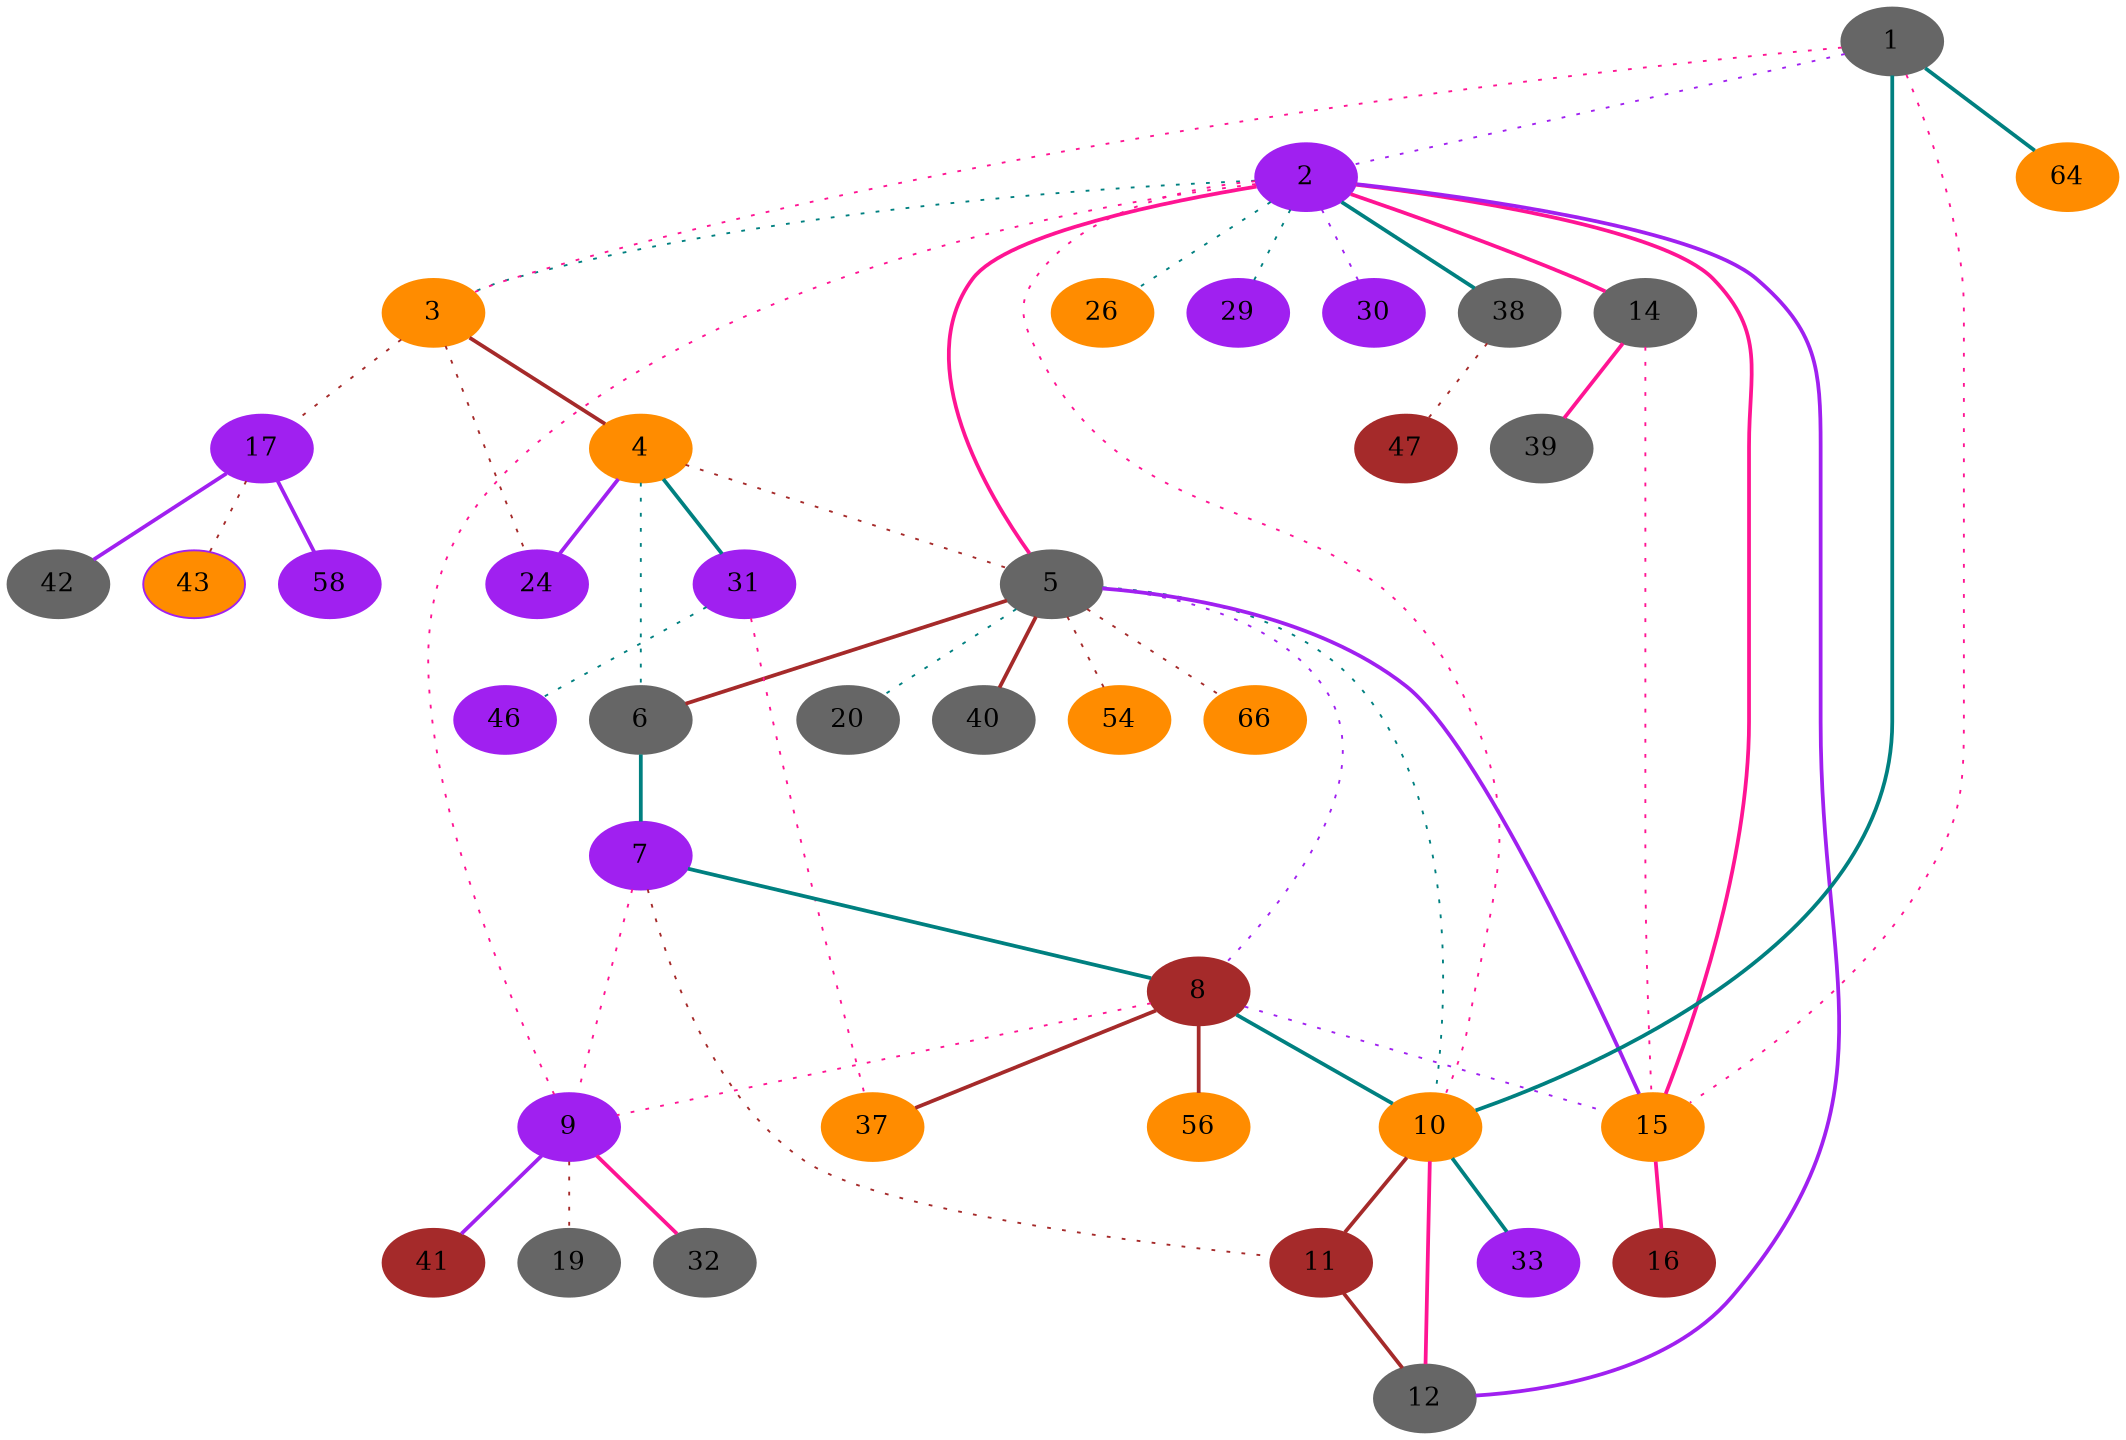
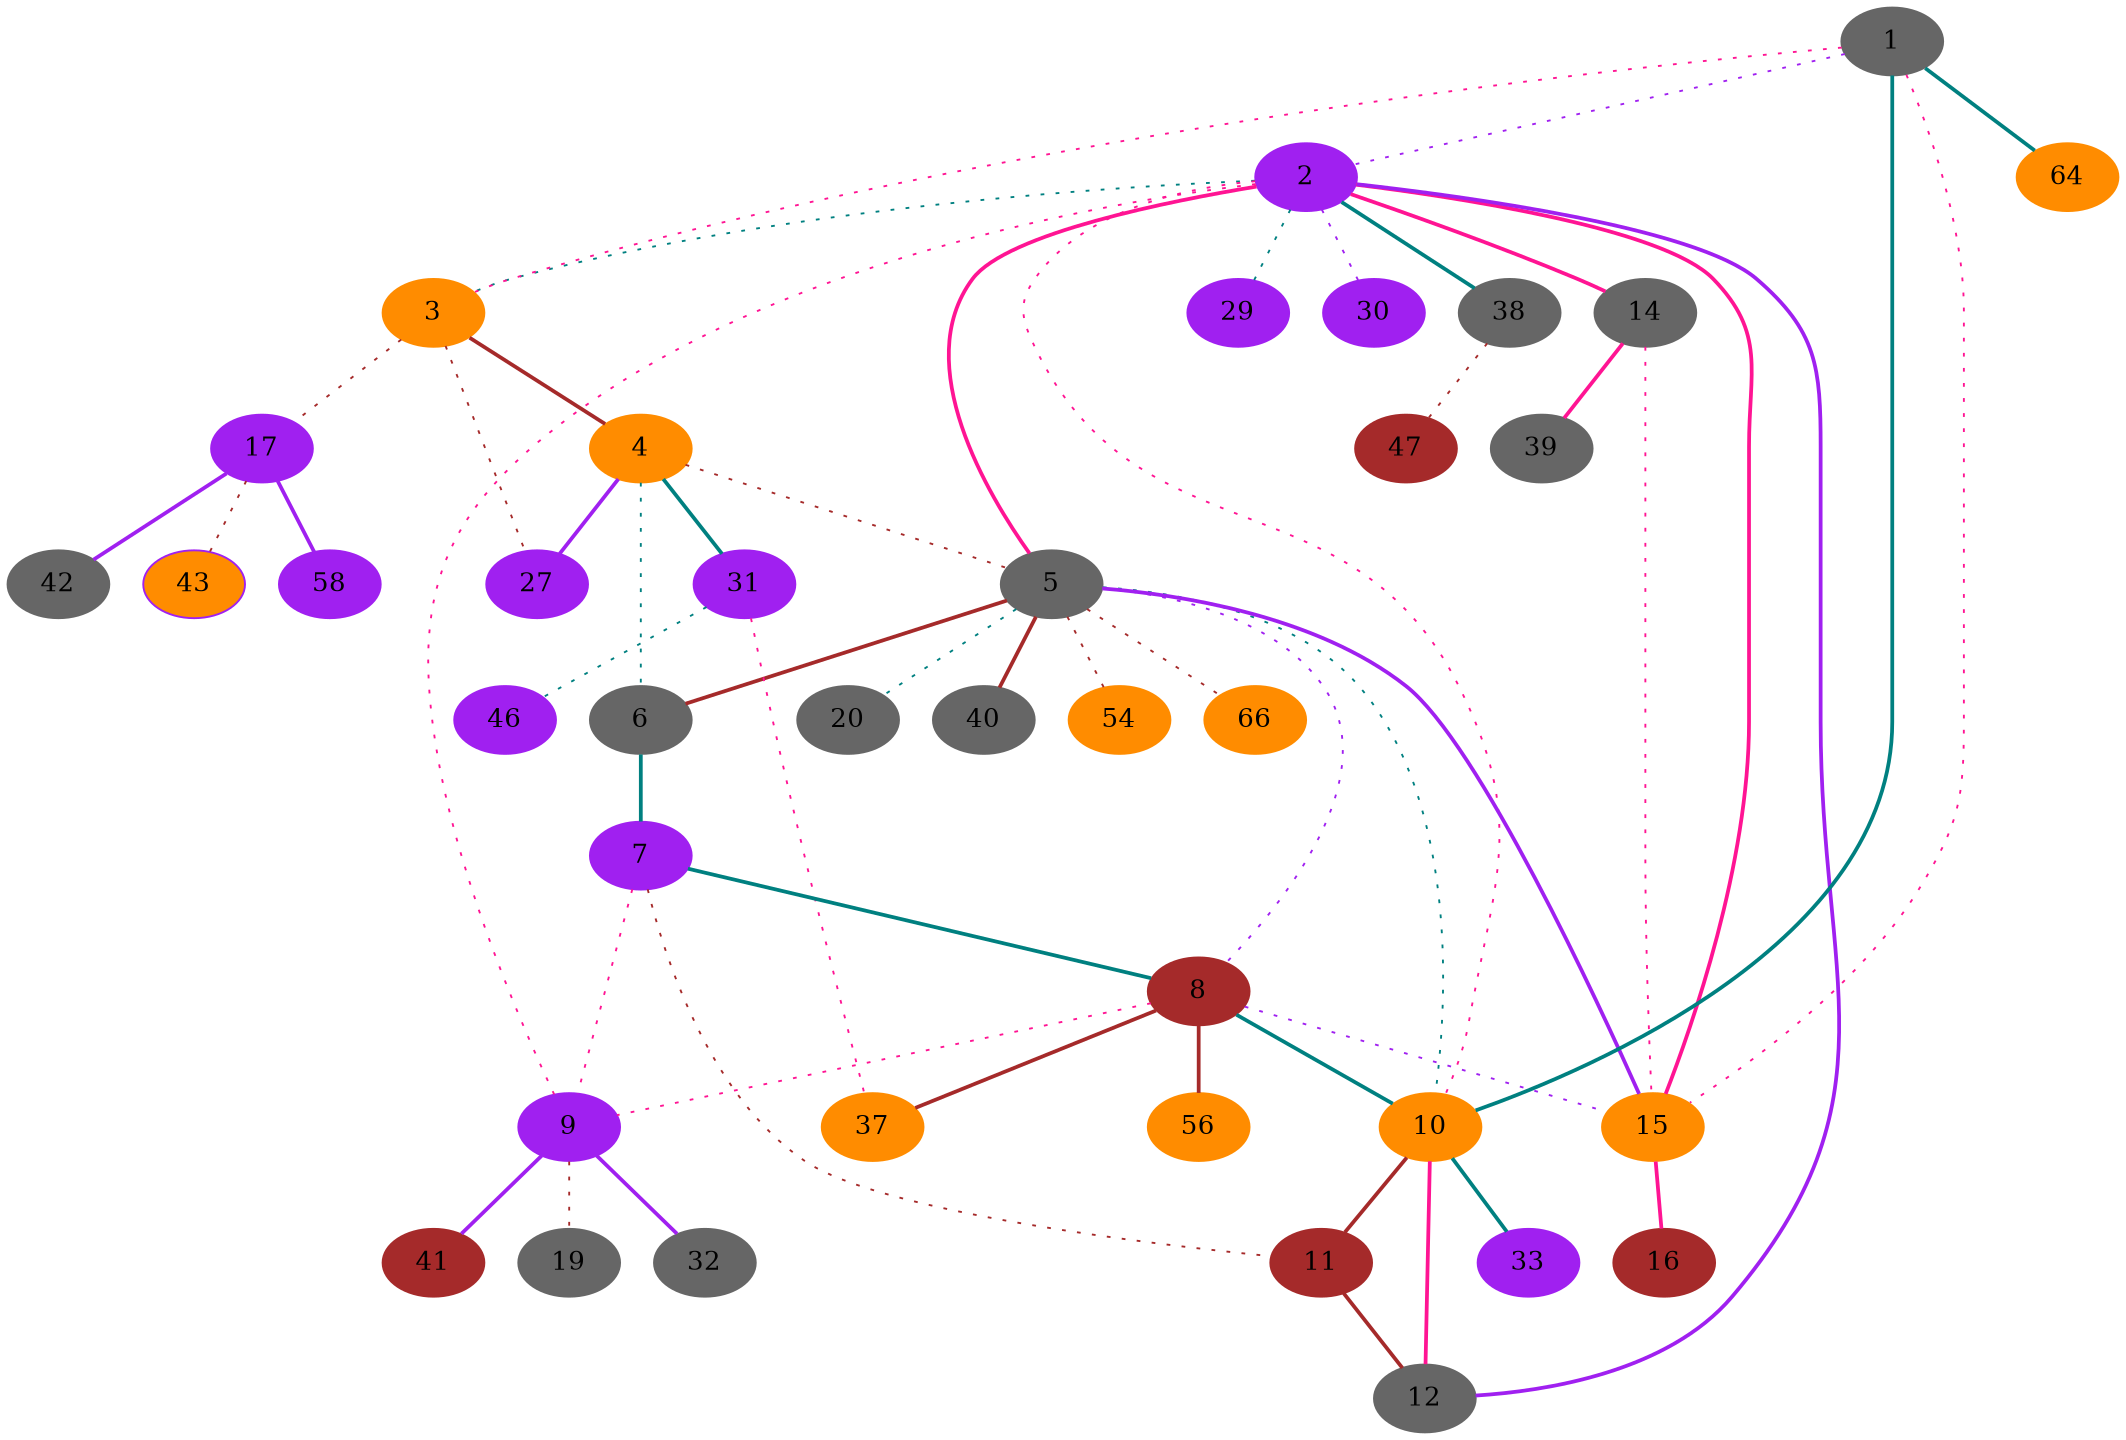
(1103, 313) -> none
(537, 584) -> (537, 584)
(637, 1195) -> (637, 1195)
